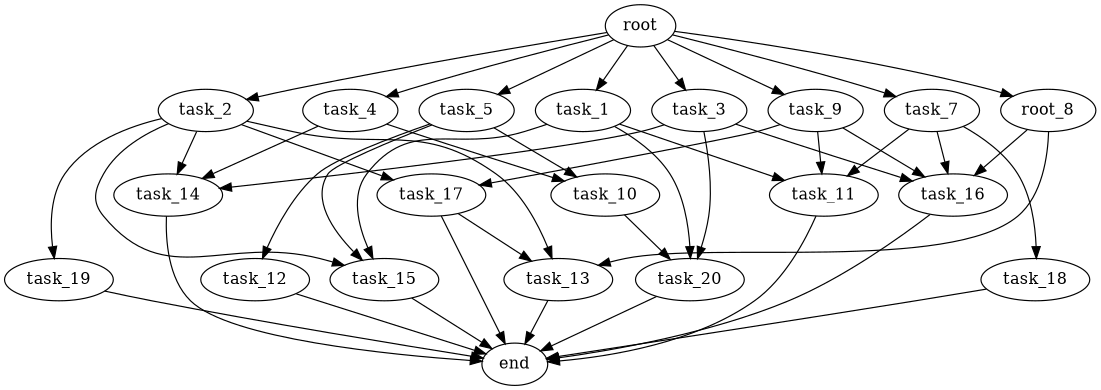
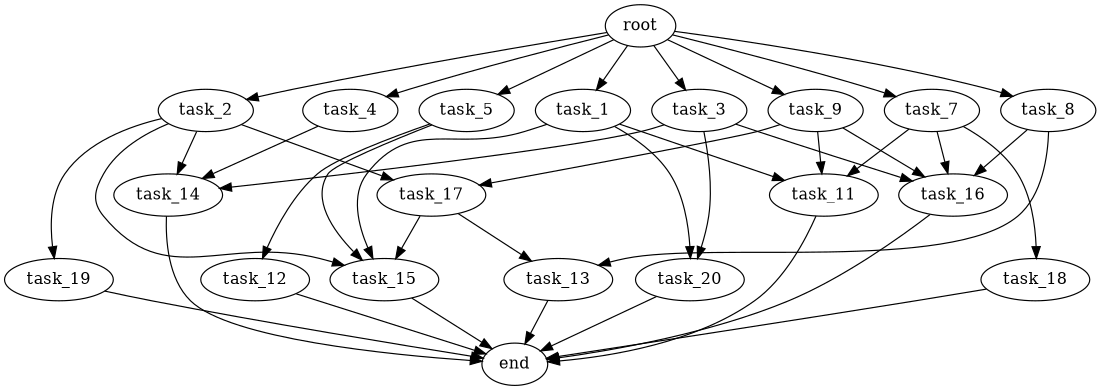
(1048, 110) -> (1048, 110)
(367, 139) -> none
(605, 195) -> none
(471, 275) -> (411, 232)
